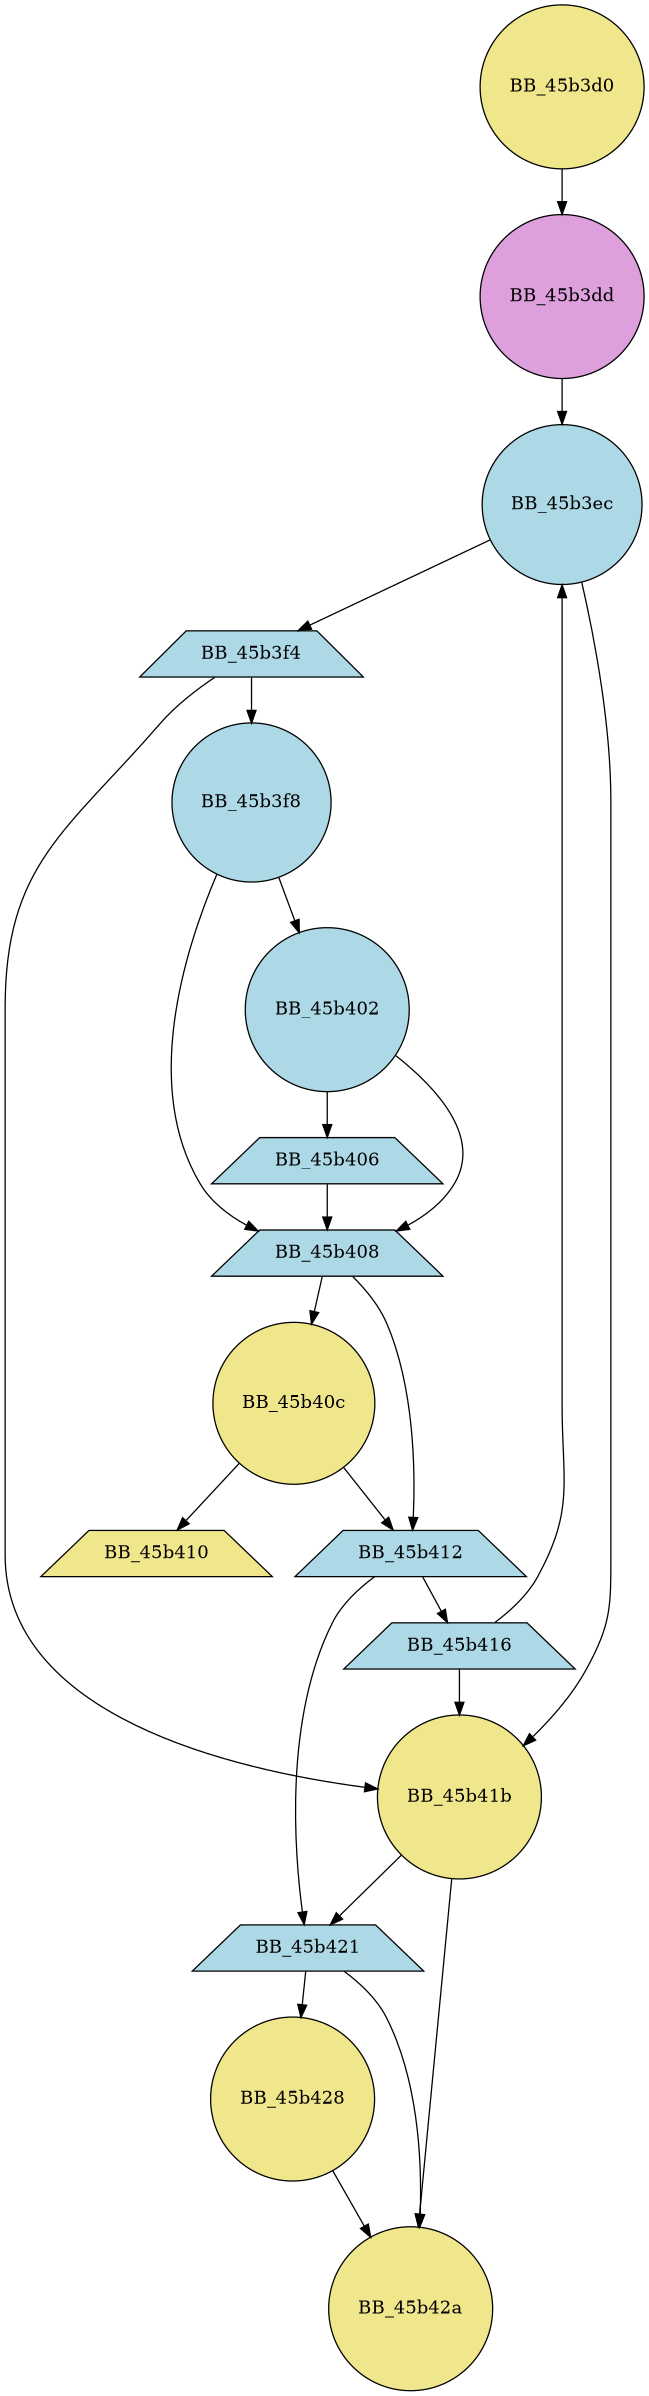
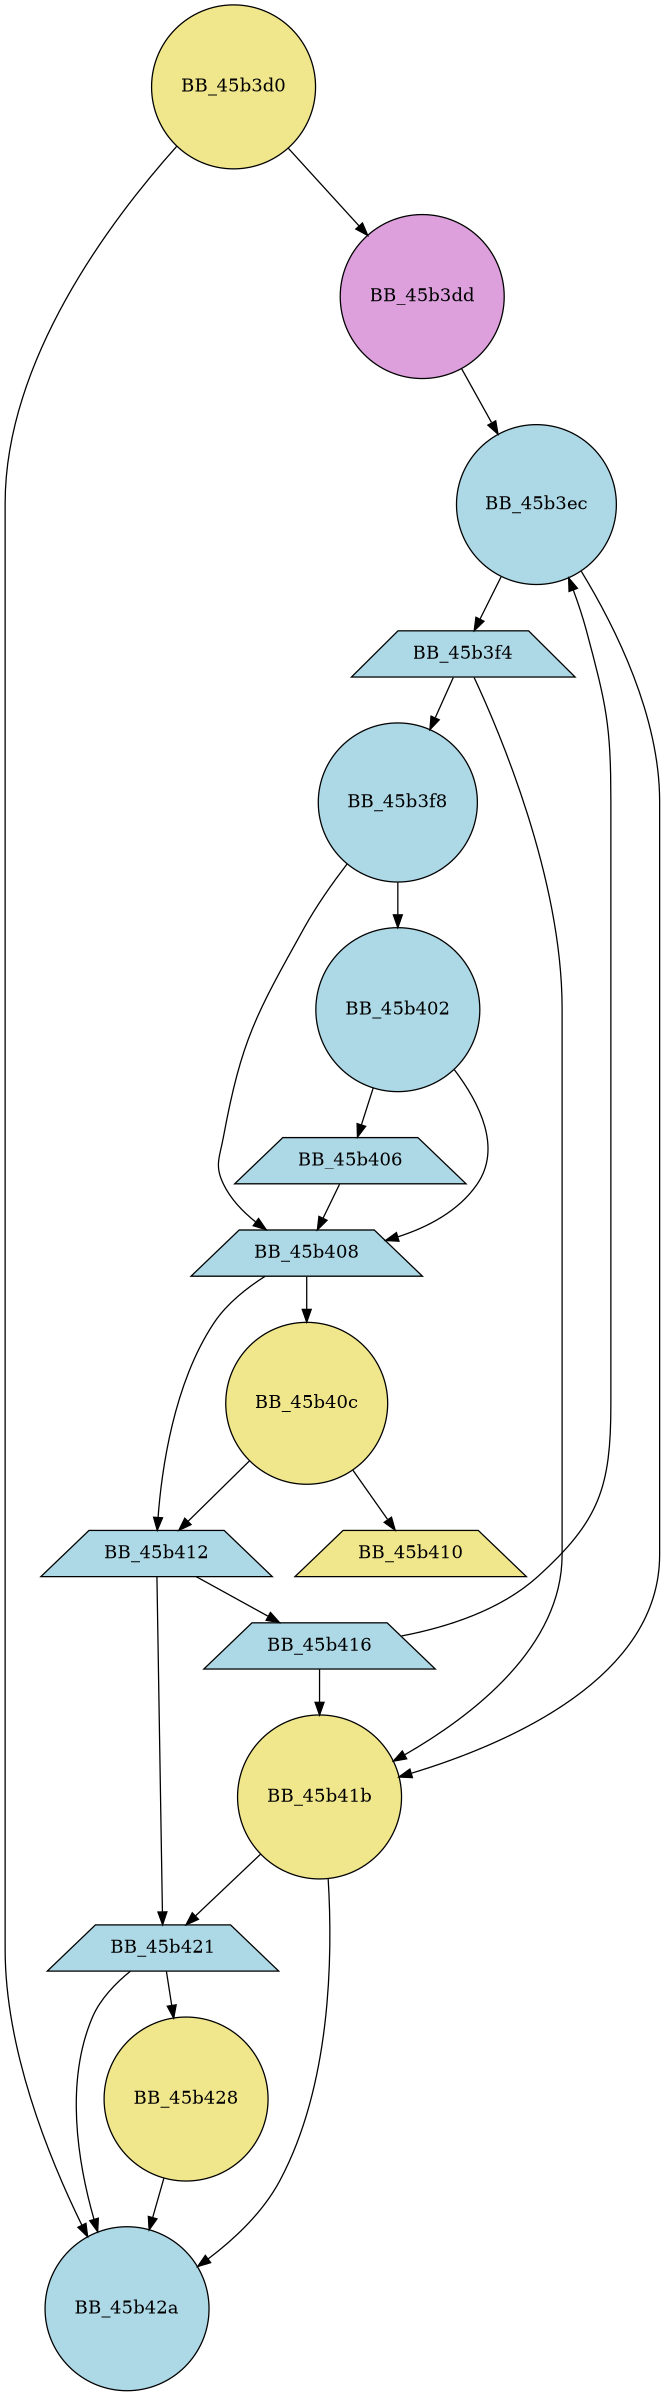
none -> (5, 1168)
(411, 2309) -> (127, 2309)
